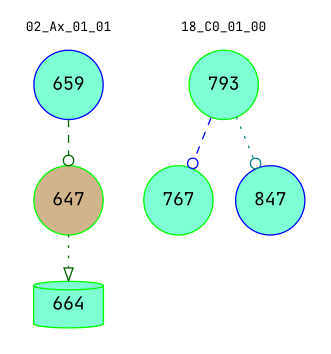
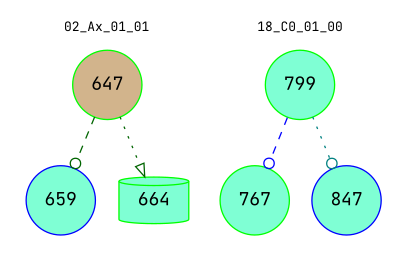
(224, 85) -> (300, 85)
(69, 137) -> (86, 138)
